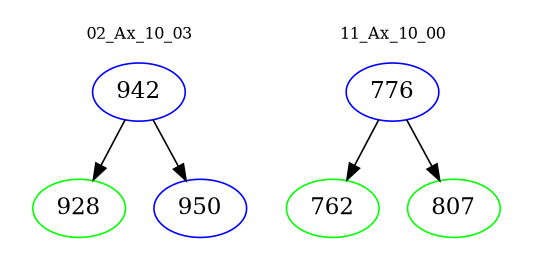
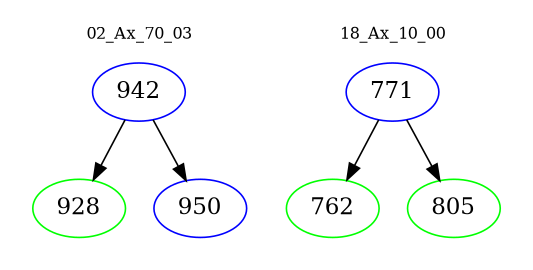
(140, 35) -> (140, 35)
(393, 35) -> (393, 35)
(393, 92) -> (393, 92)
(454, 208) -> (454, 208)
